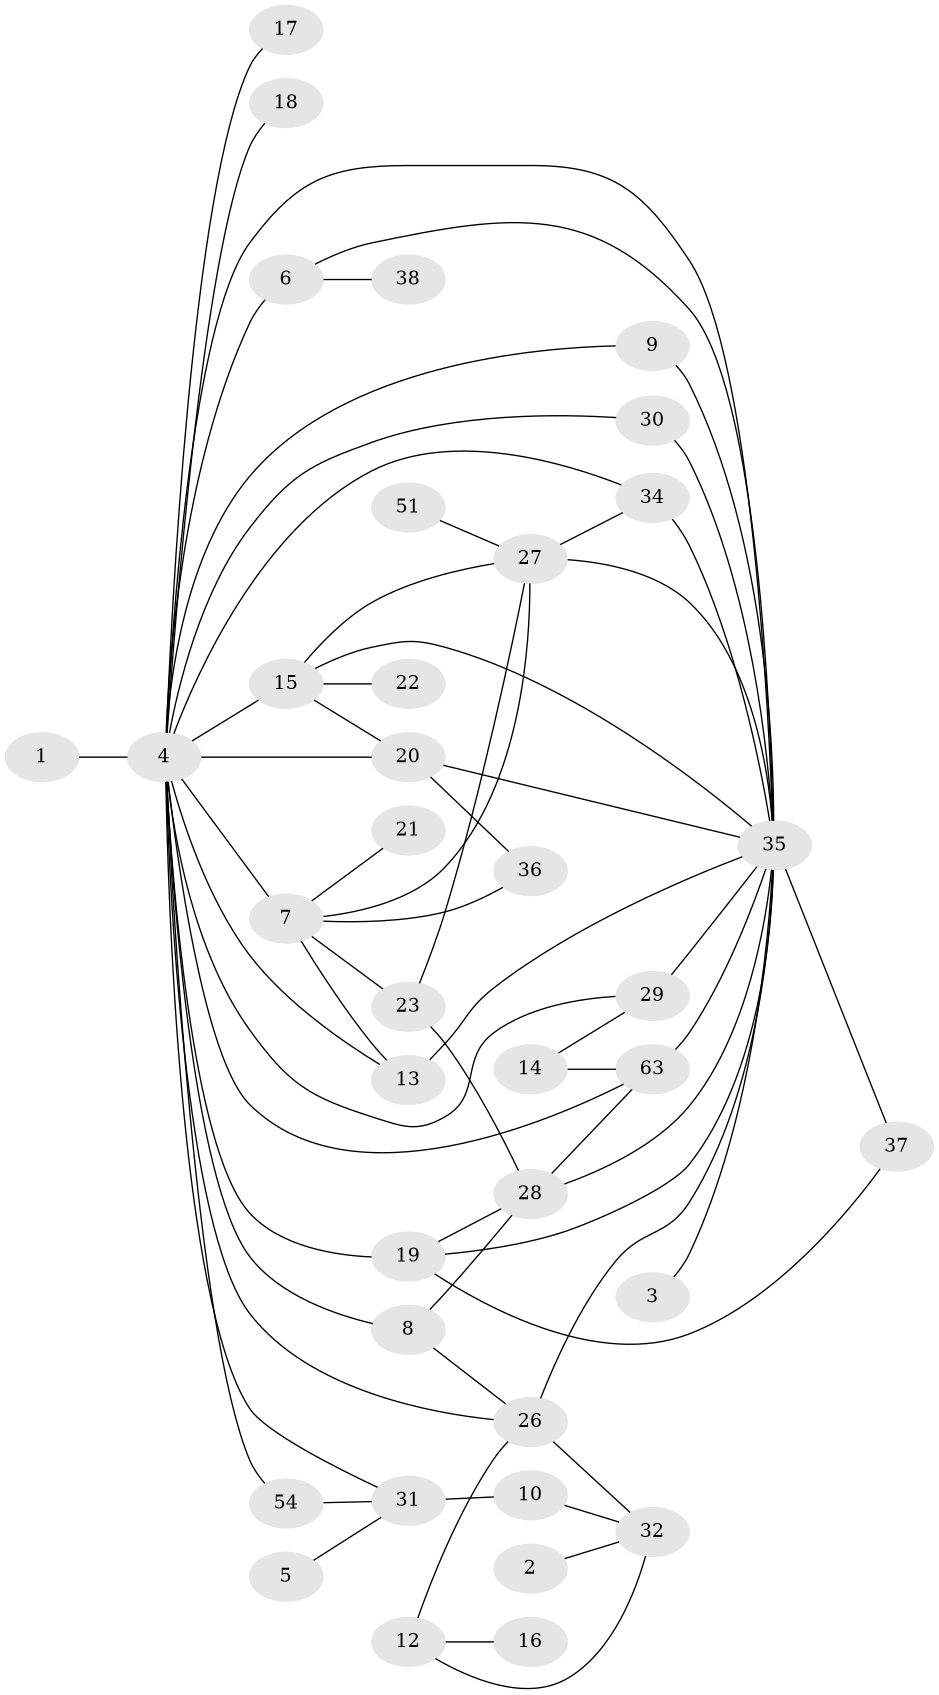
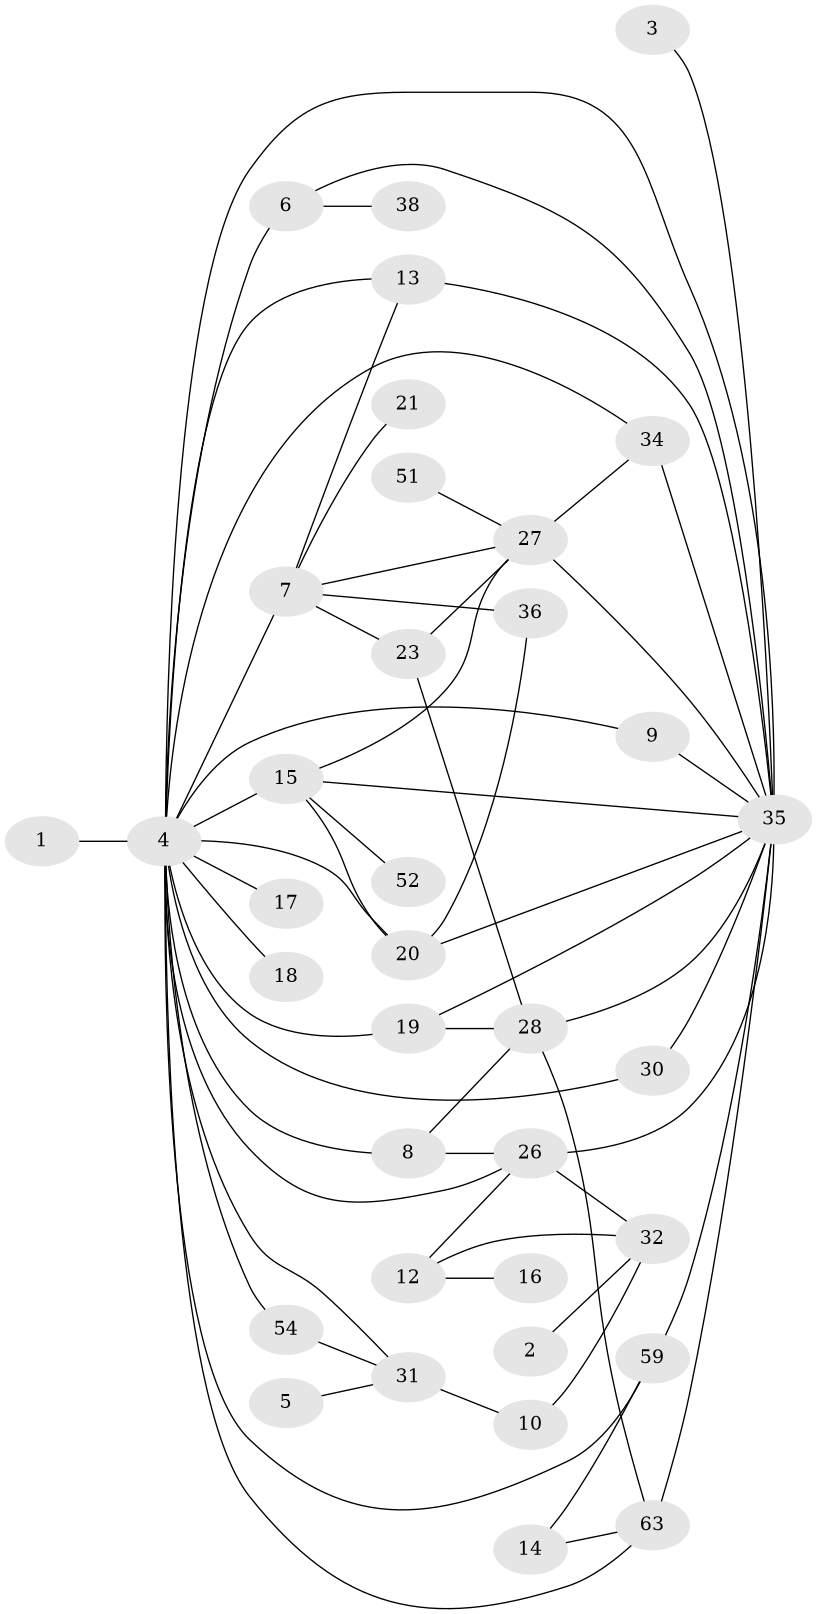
(408, 684) -> (408, 882)
(653, 996) -> (653, 1358)
(897, 1147) -> none
